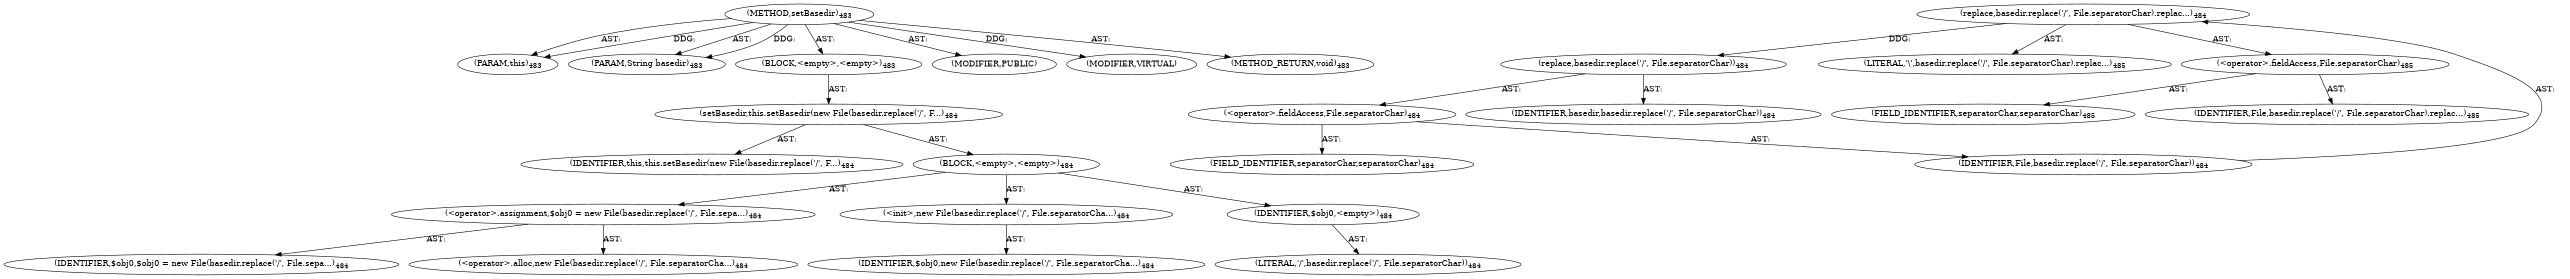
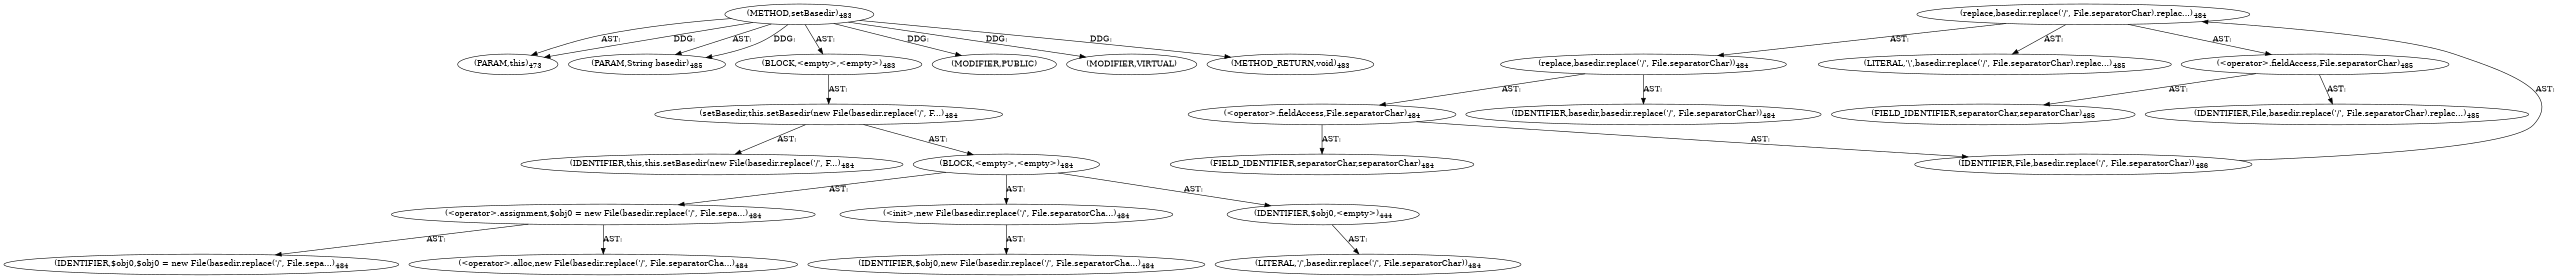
(920, 39) -> (920, 39)
(1102, 39) -> (1102, 39)
(1901, 39) -> (1901, 39)
(535, 64) -> (535, 64)
(696, 64) -> (696, 64)
(2202, 164) -> (2202, 164)
(1386, 214) -> (1386, 214)
